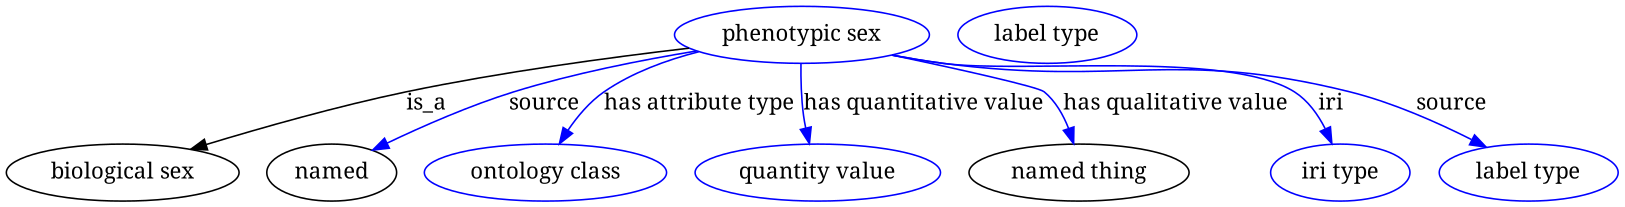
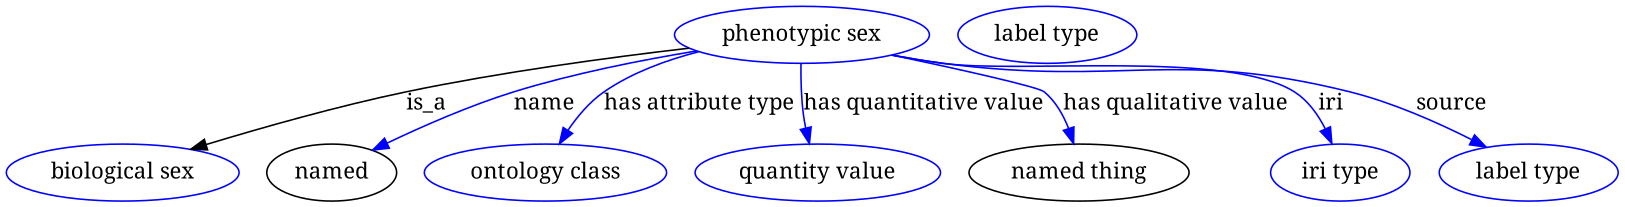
(545, 104) -> (545, 104)
(123, 173) -> (123, 173)
